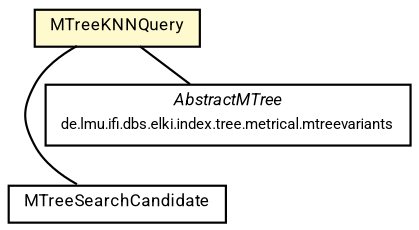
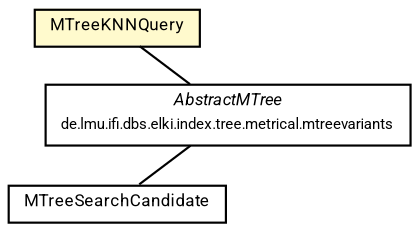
(25, 115) -> (165, 165)
